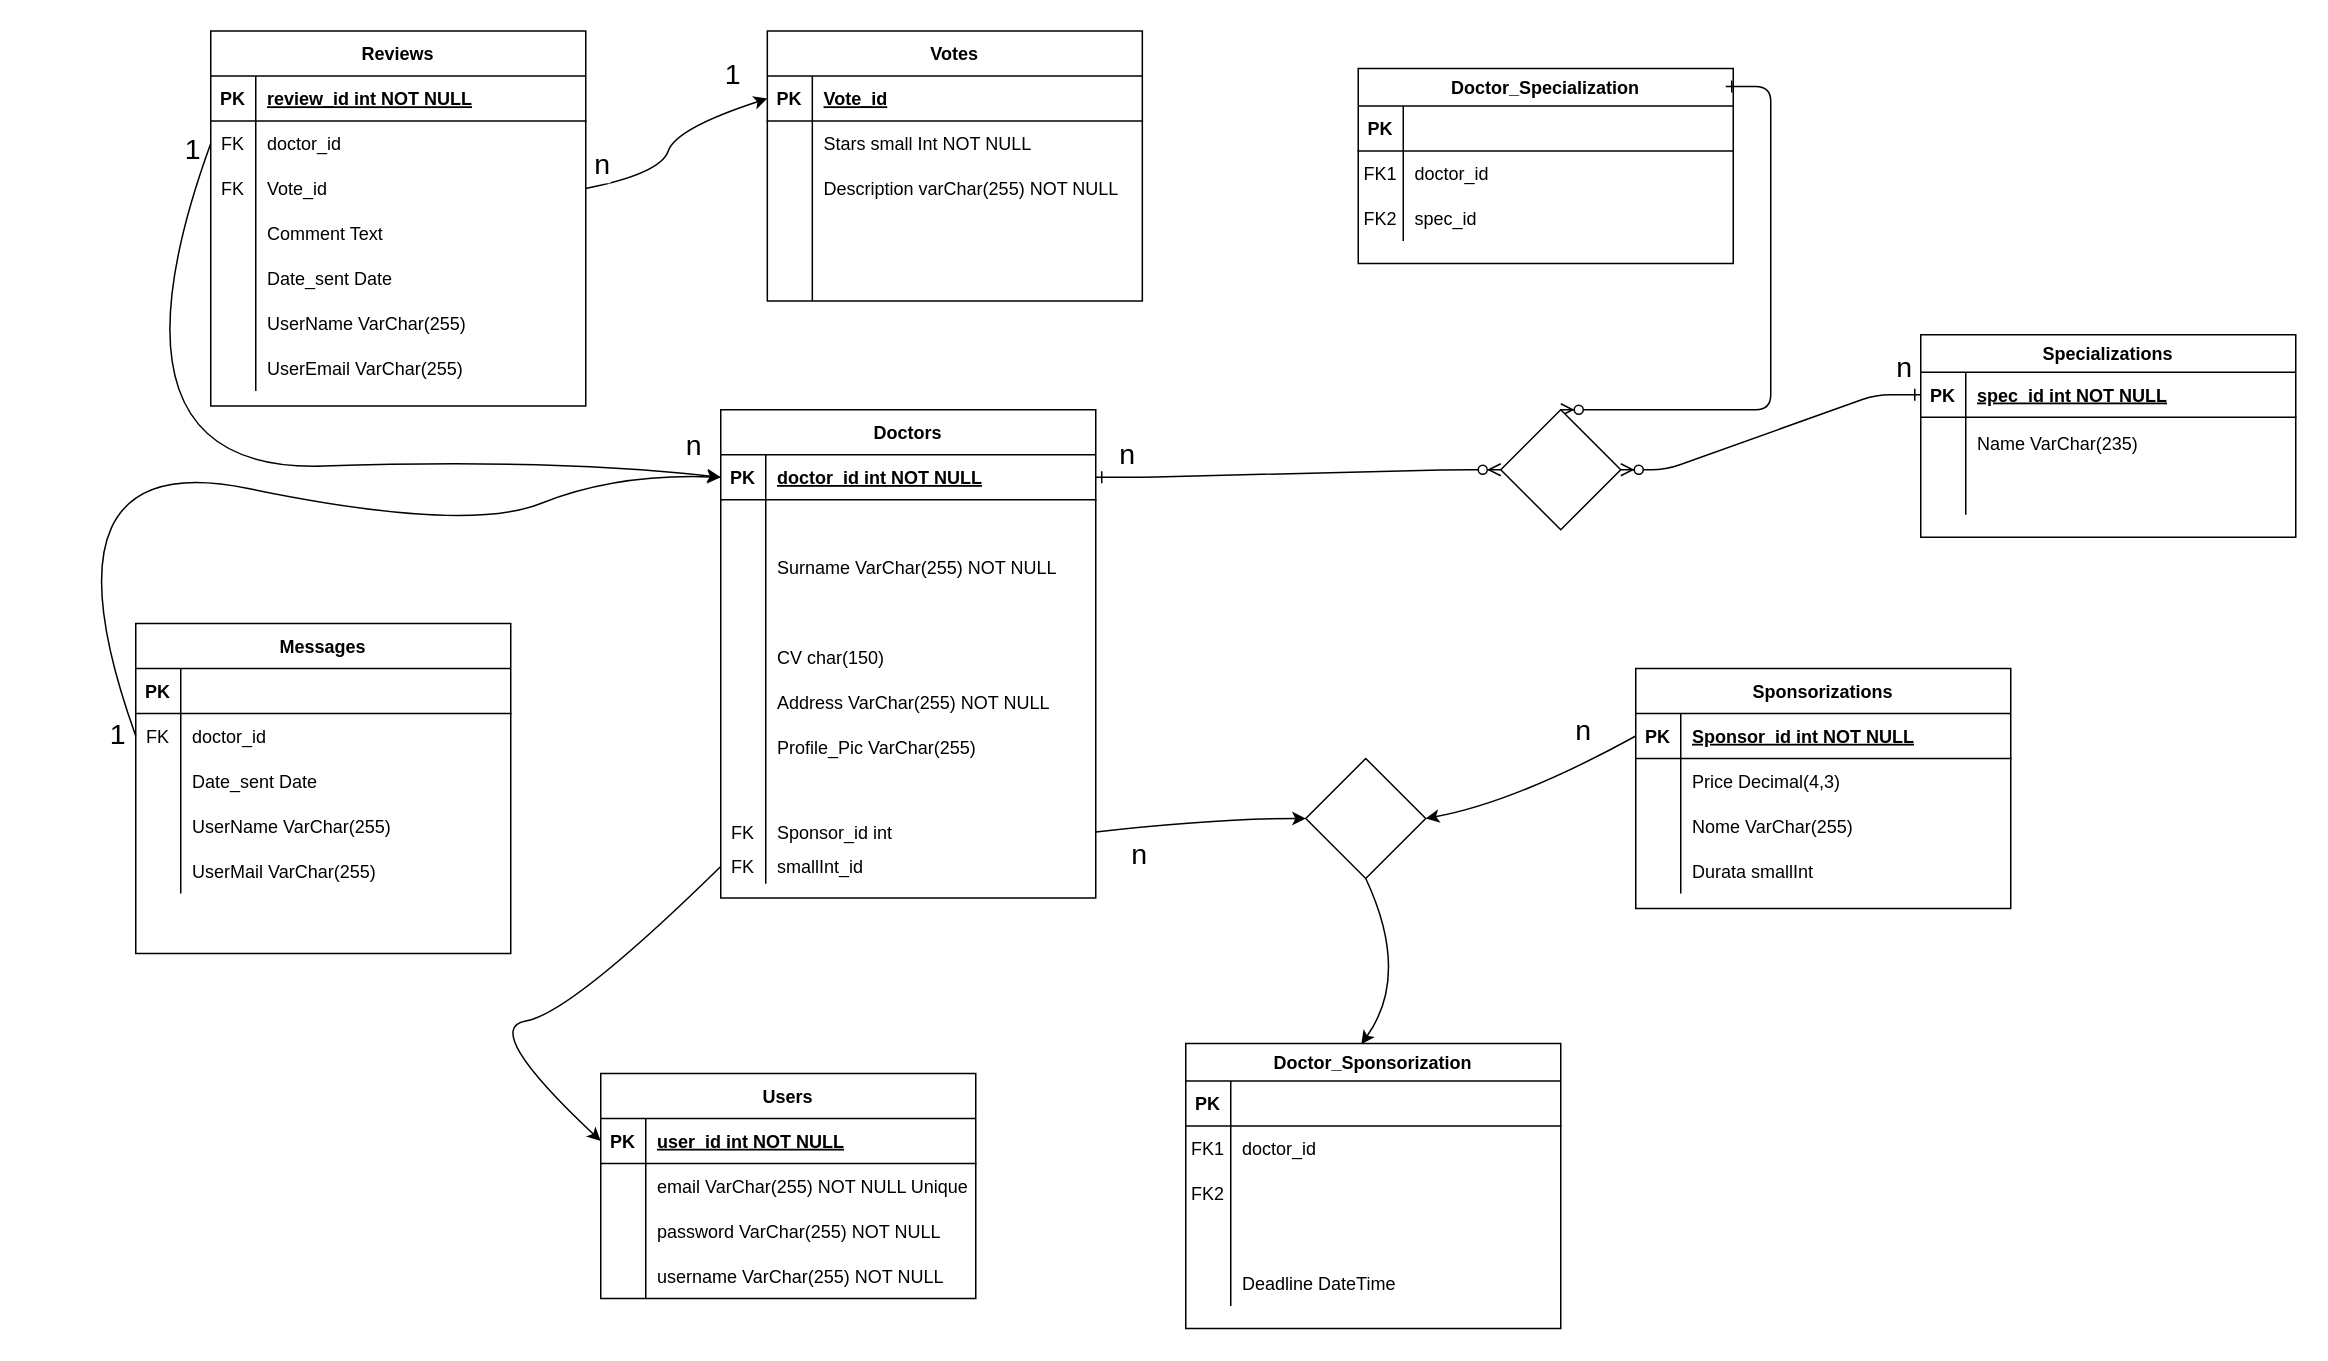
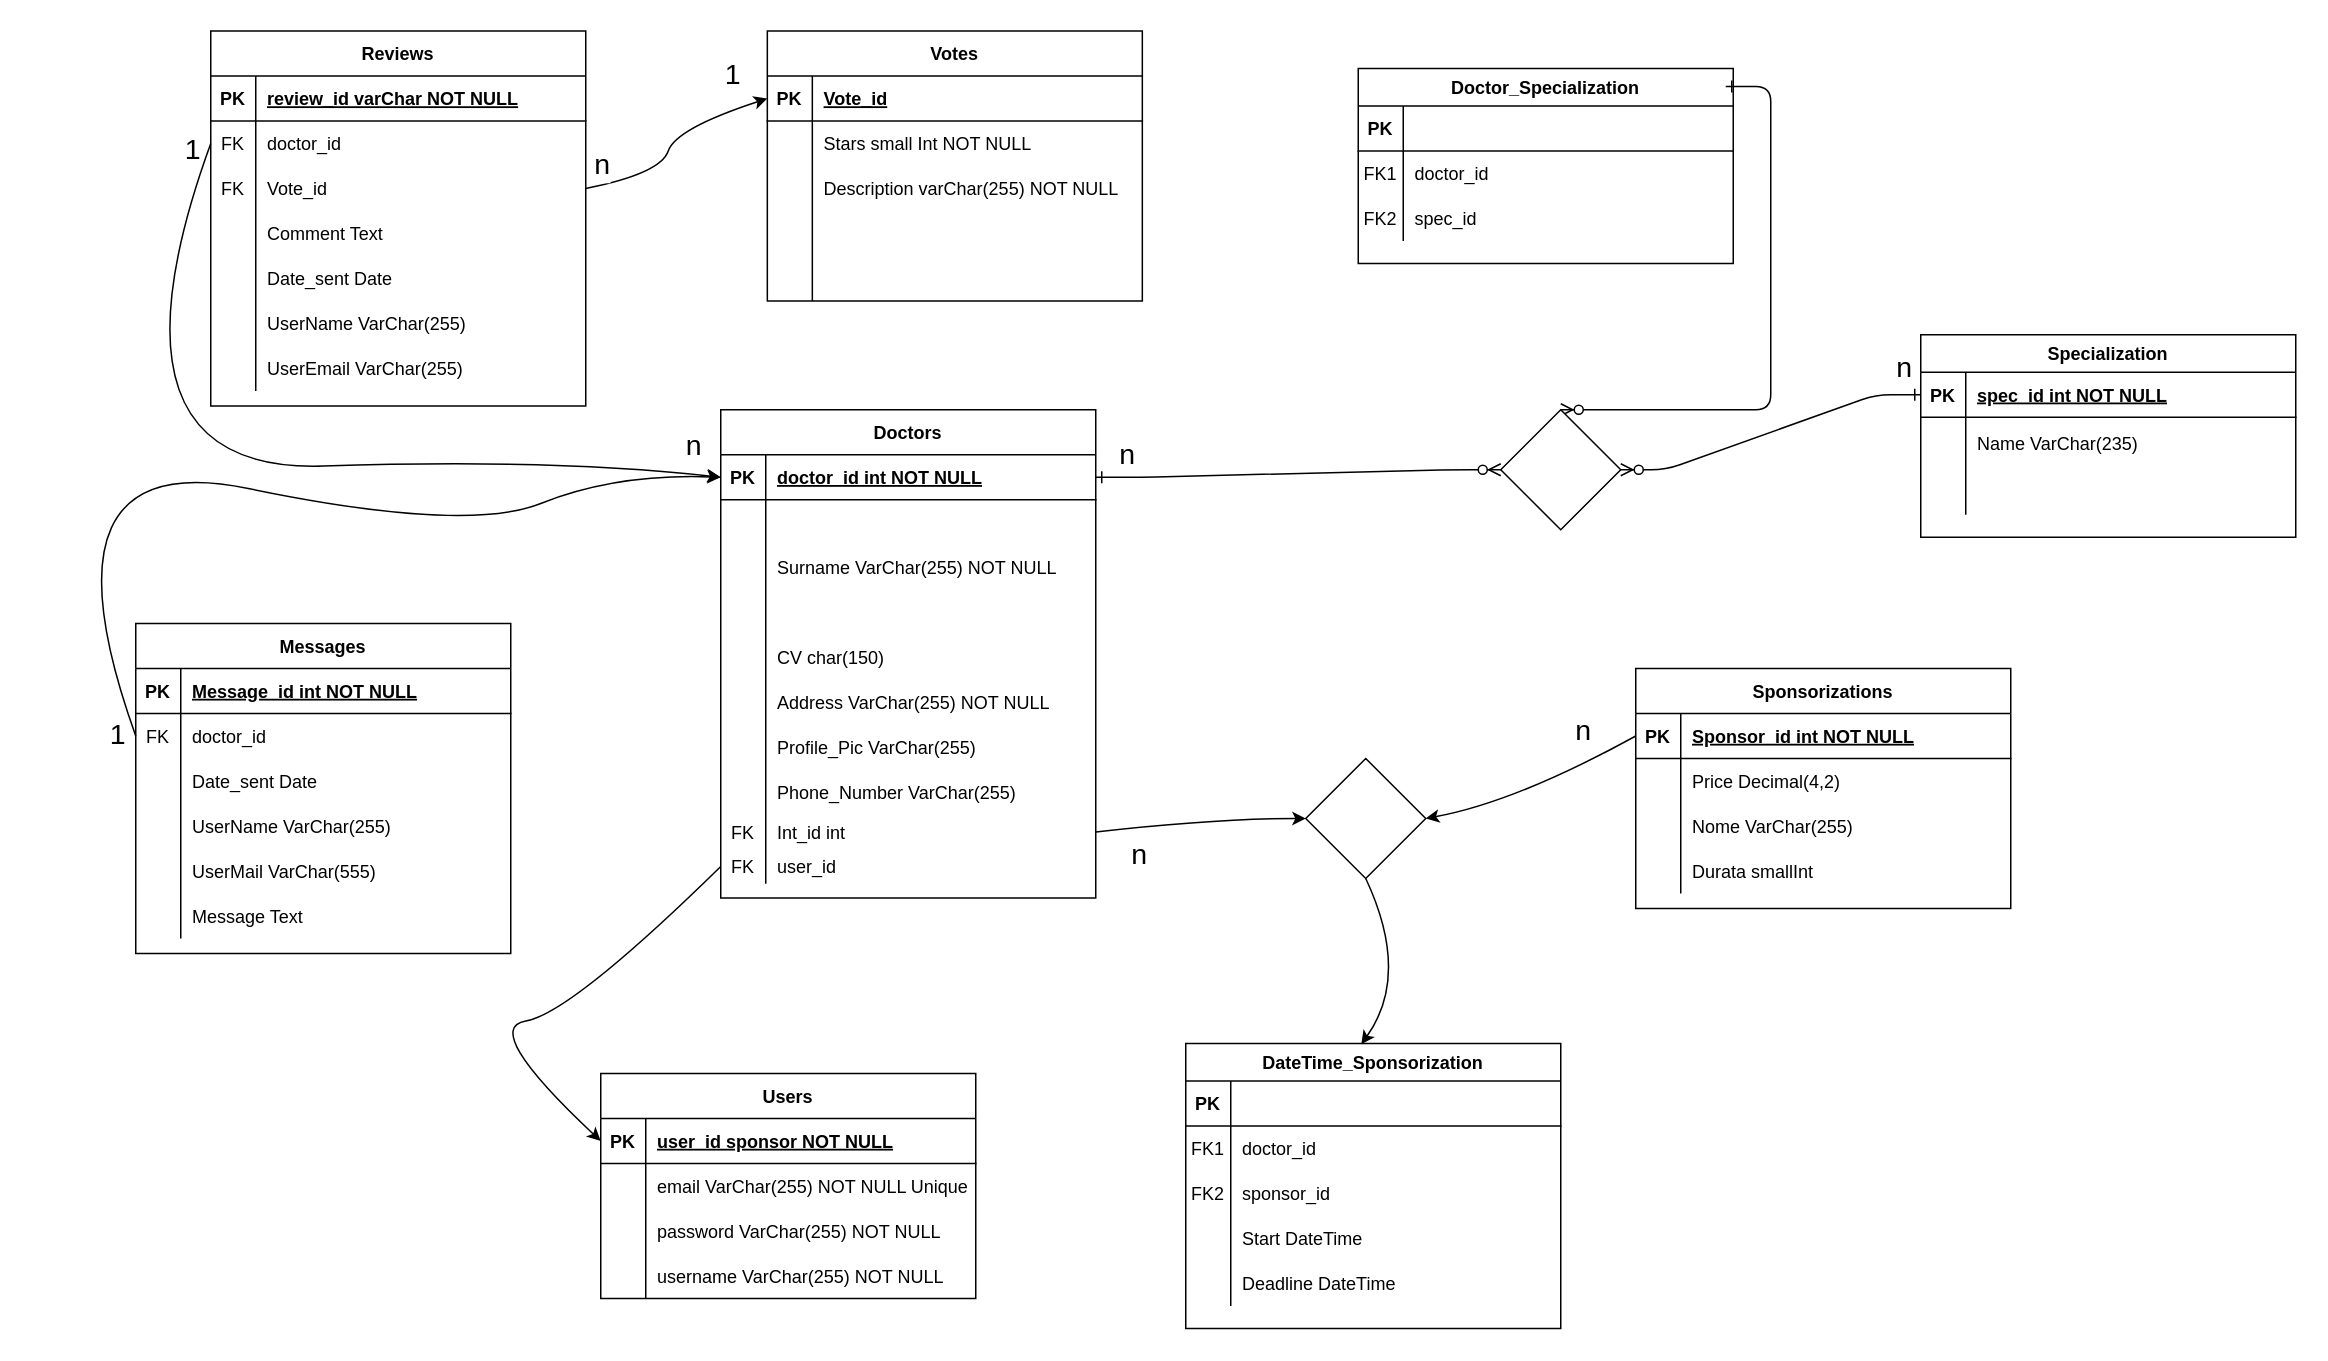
(364, 99) -> (386, 99)
(2108, 354) -> (2108, 354)
none -> (346, 691)
(1771, 782) -> (1771, 782)
none -> (931, 792)
(841, 833) -> (820, 833)
(825, 867) -> (810, 867)
(291, 872) -> (291, 872)
none -> (346, 916)
(1373, 1063) -> (1373, 1063)
(746, 1142) -> (769, 1142)
none -> (1396, 1193)
none -> (1396, 1238)
